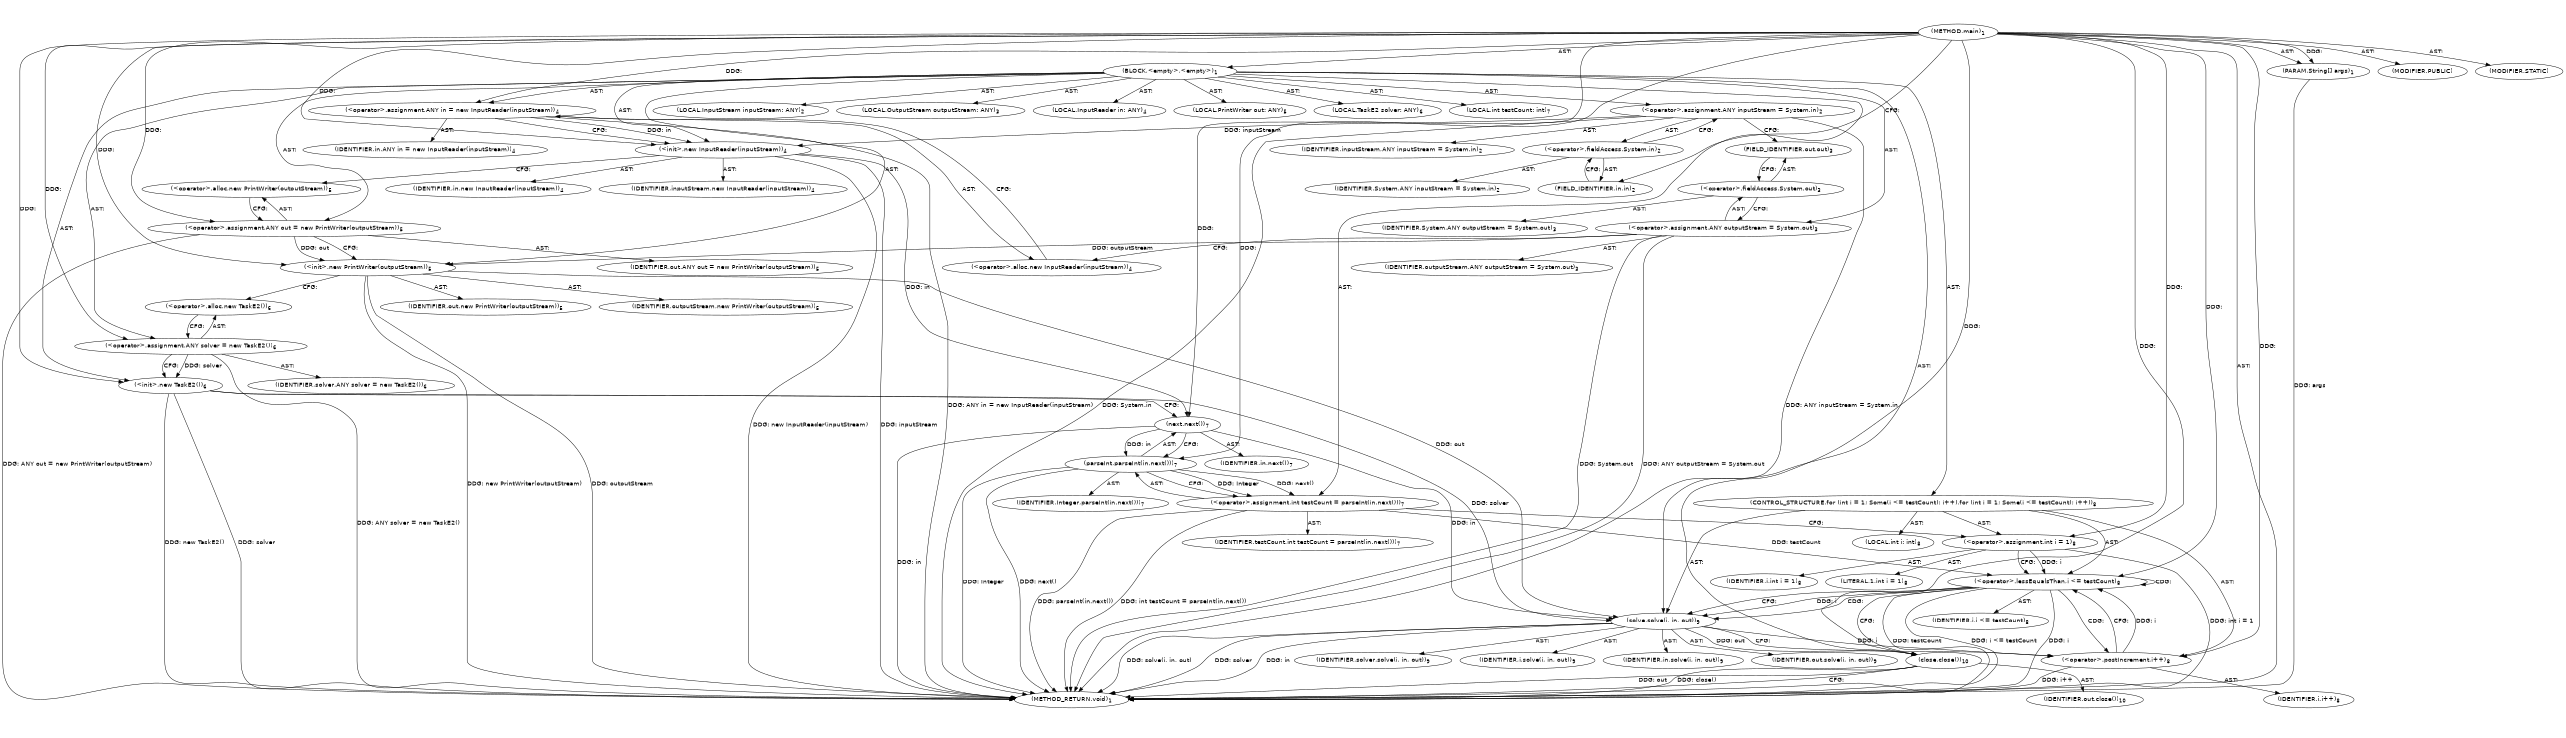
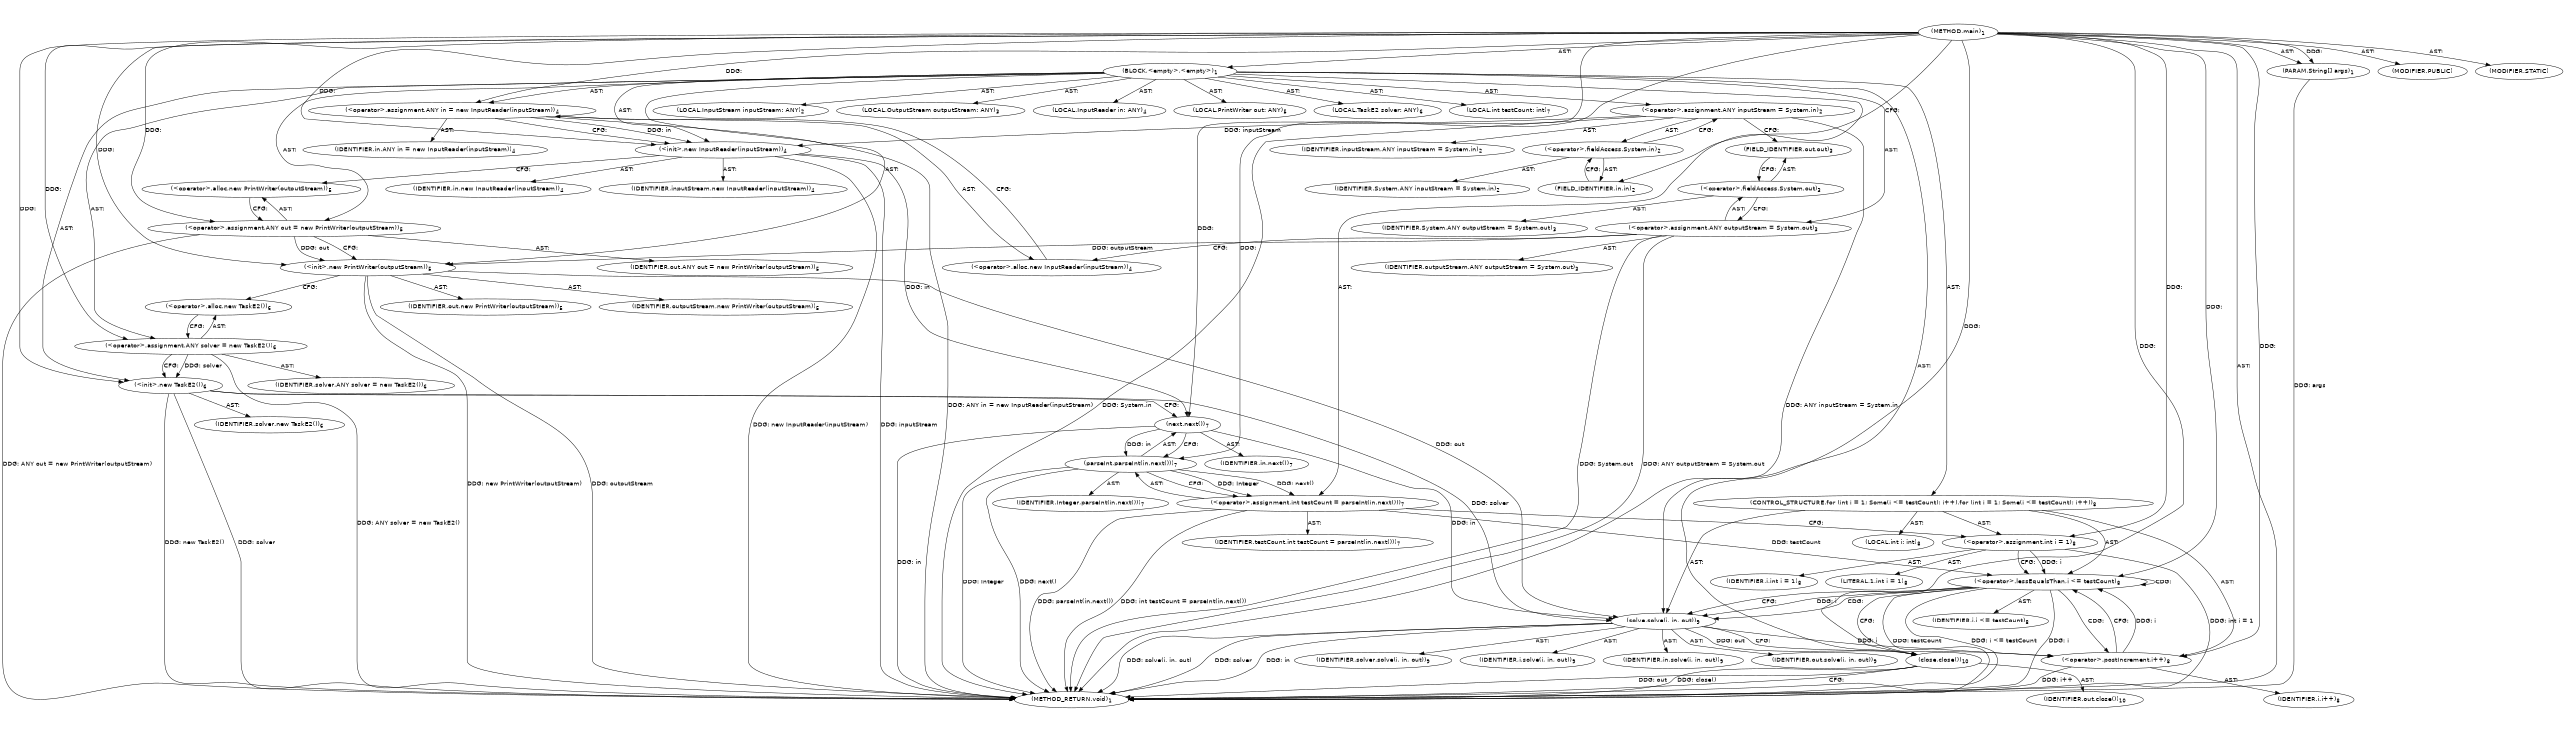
none -> (269, 425)
